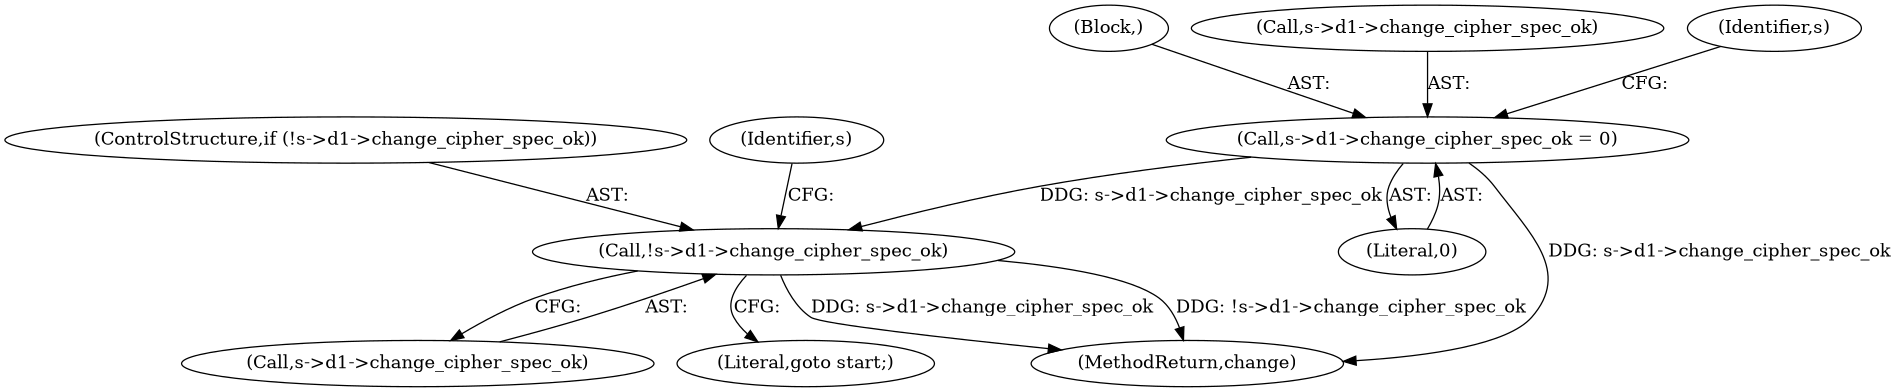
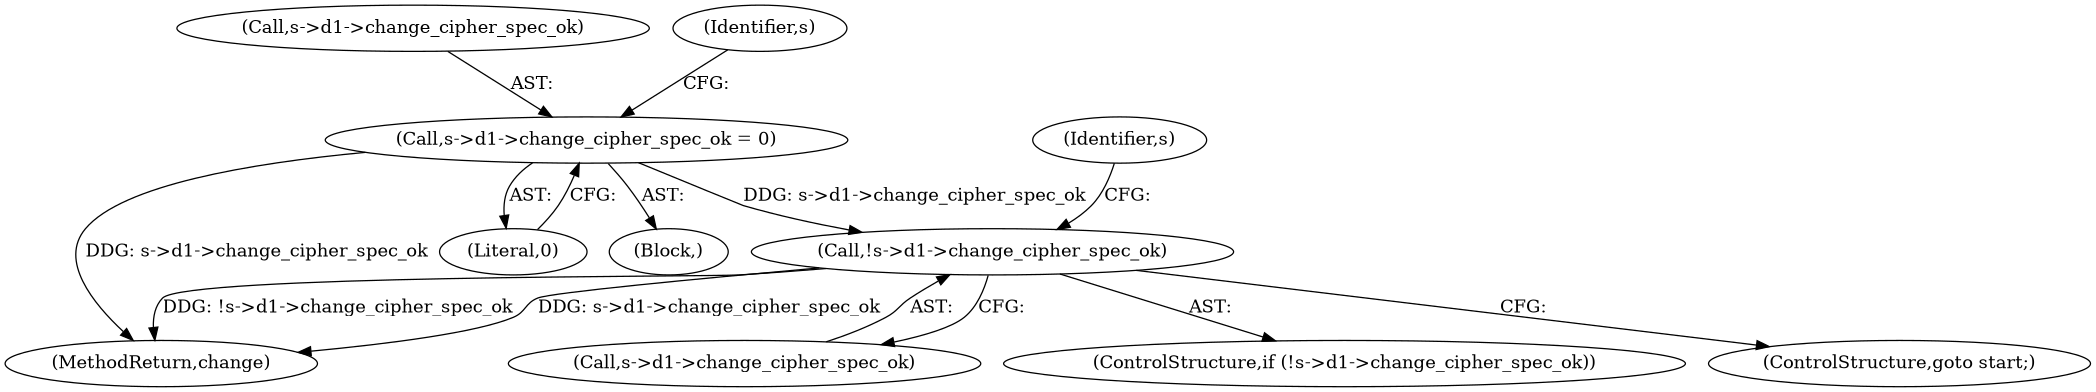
(1253, 79) -> (630, 190)
(555, 195) -> (1162, 306)
(1465, 196) -> (596, 196)
(806, 364) -> (1899, 364)
